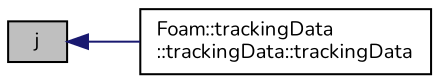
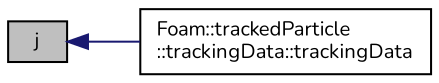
(286, 42) -> (286, 42)
